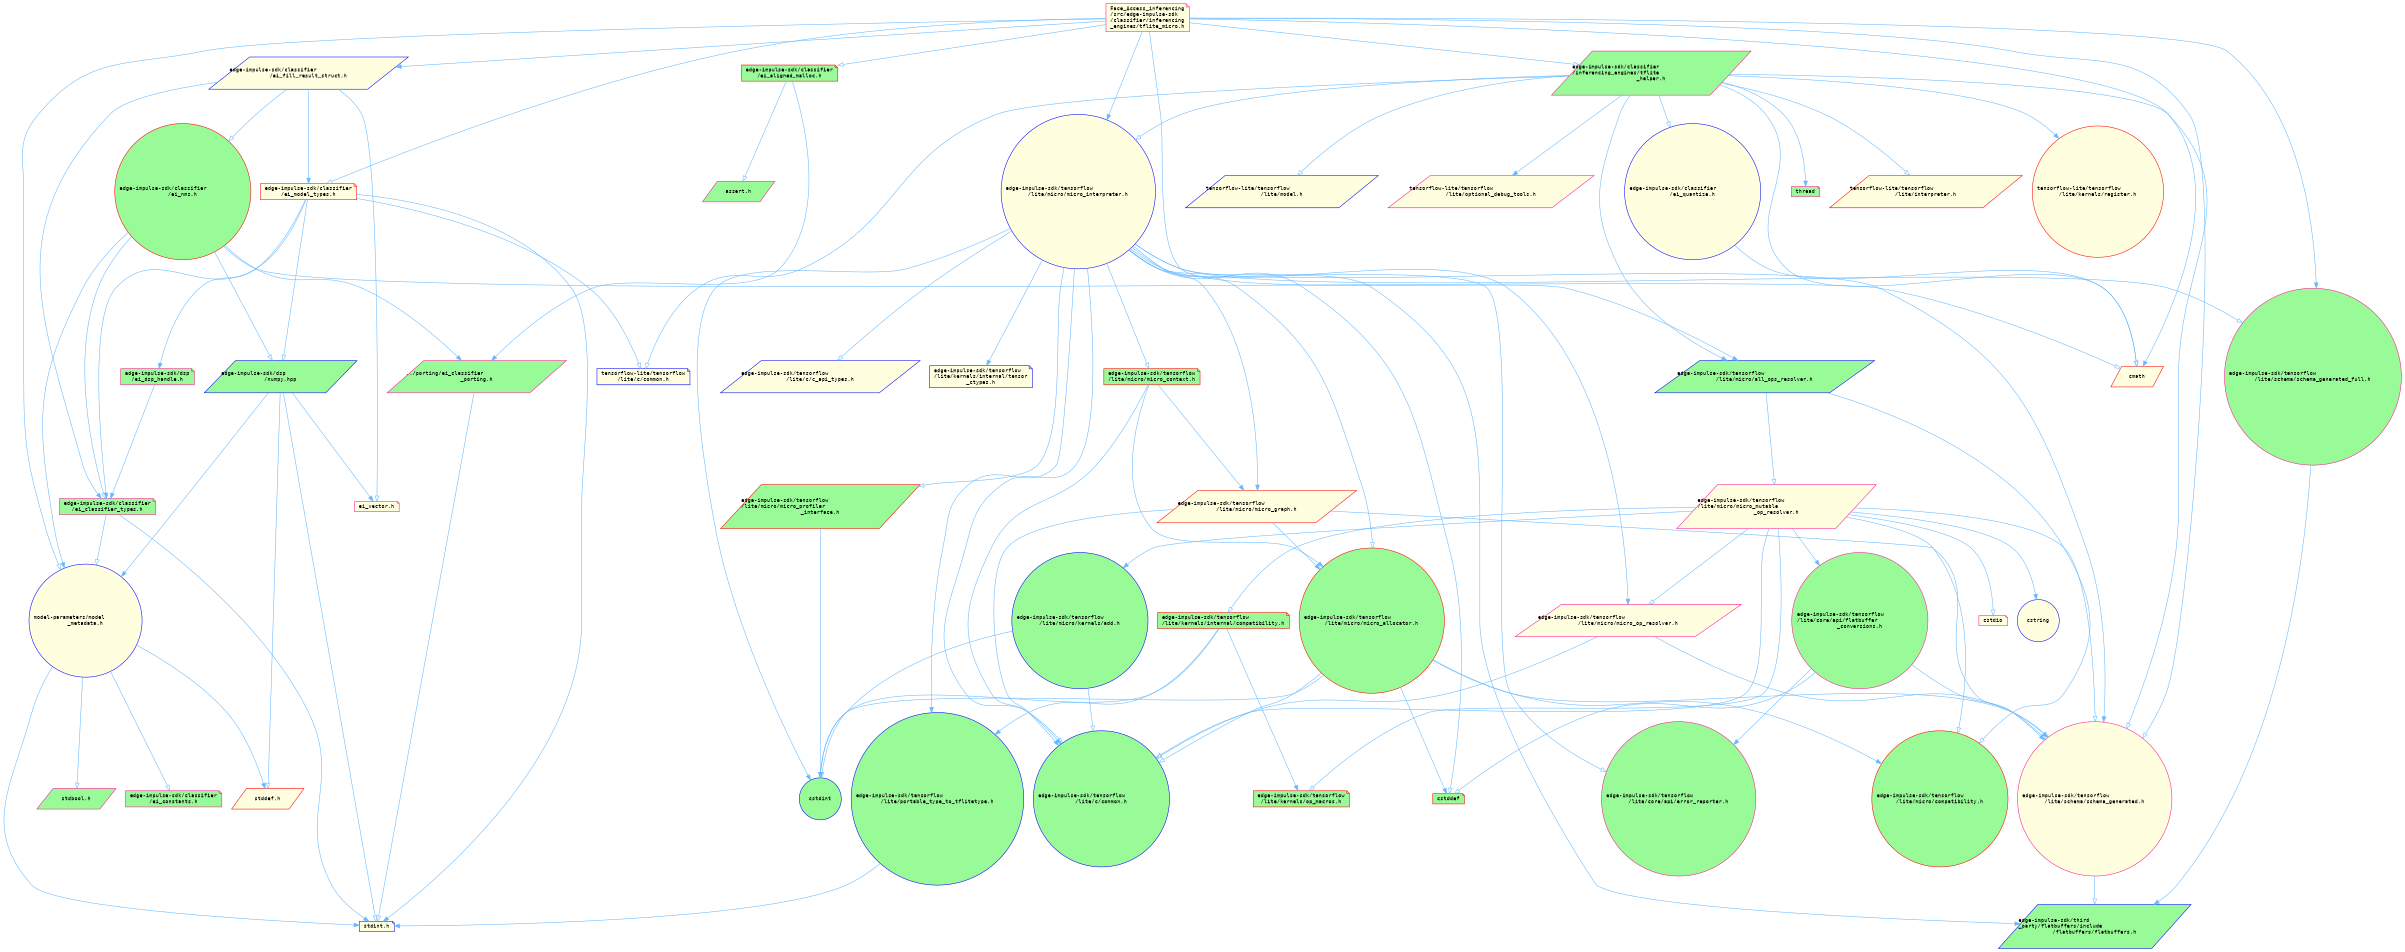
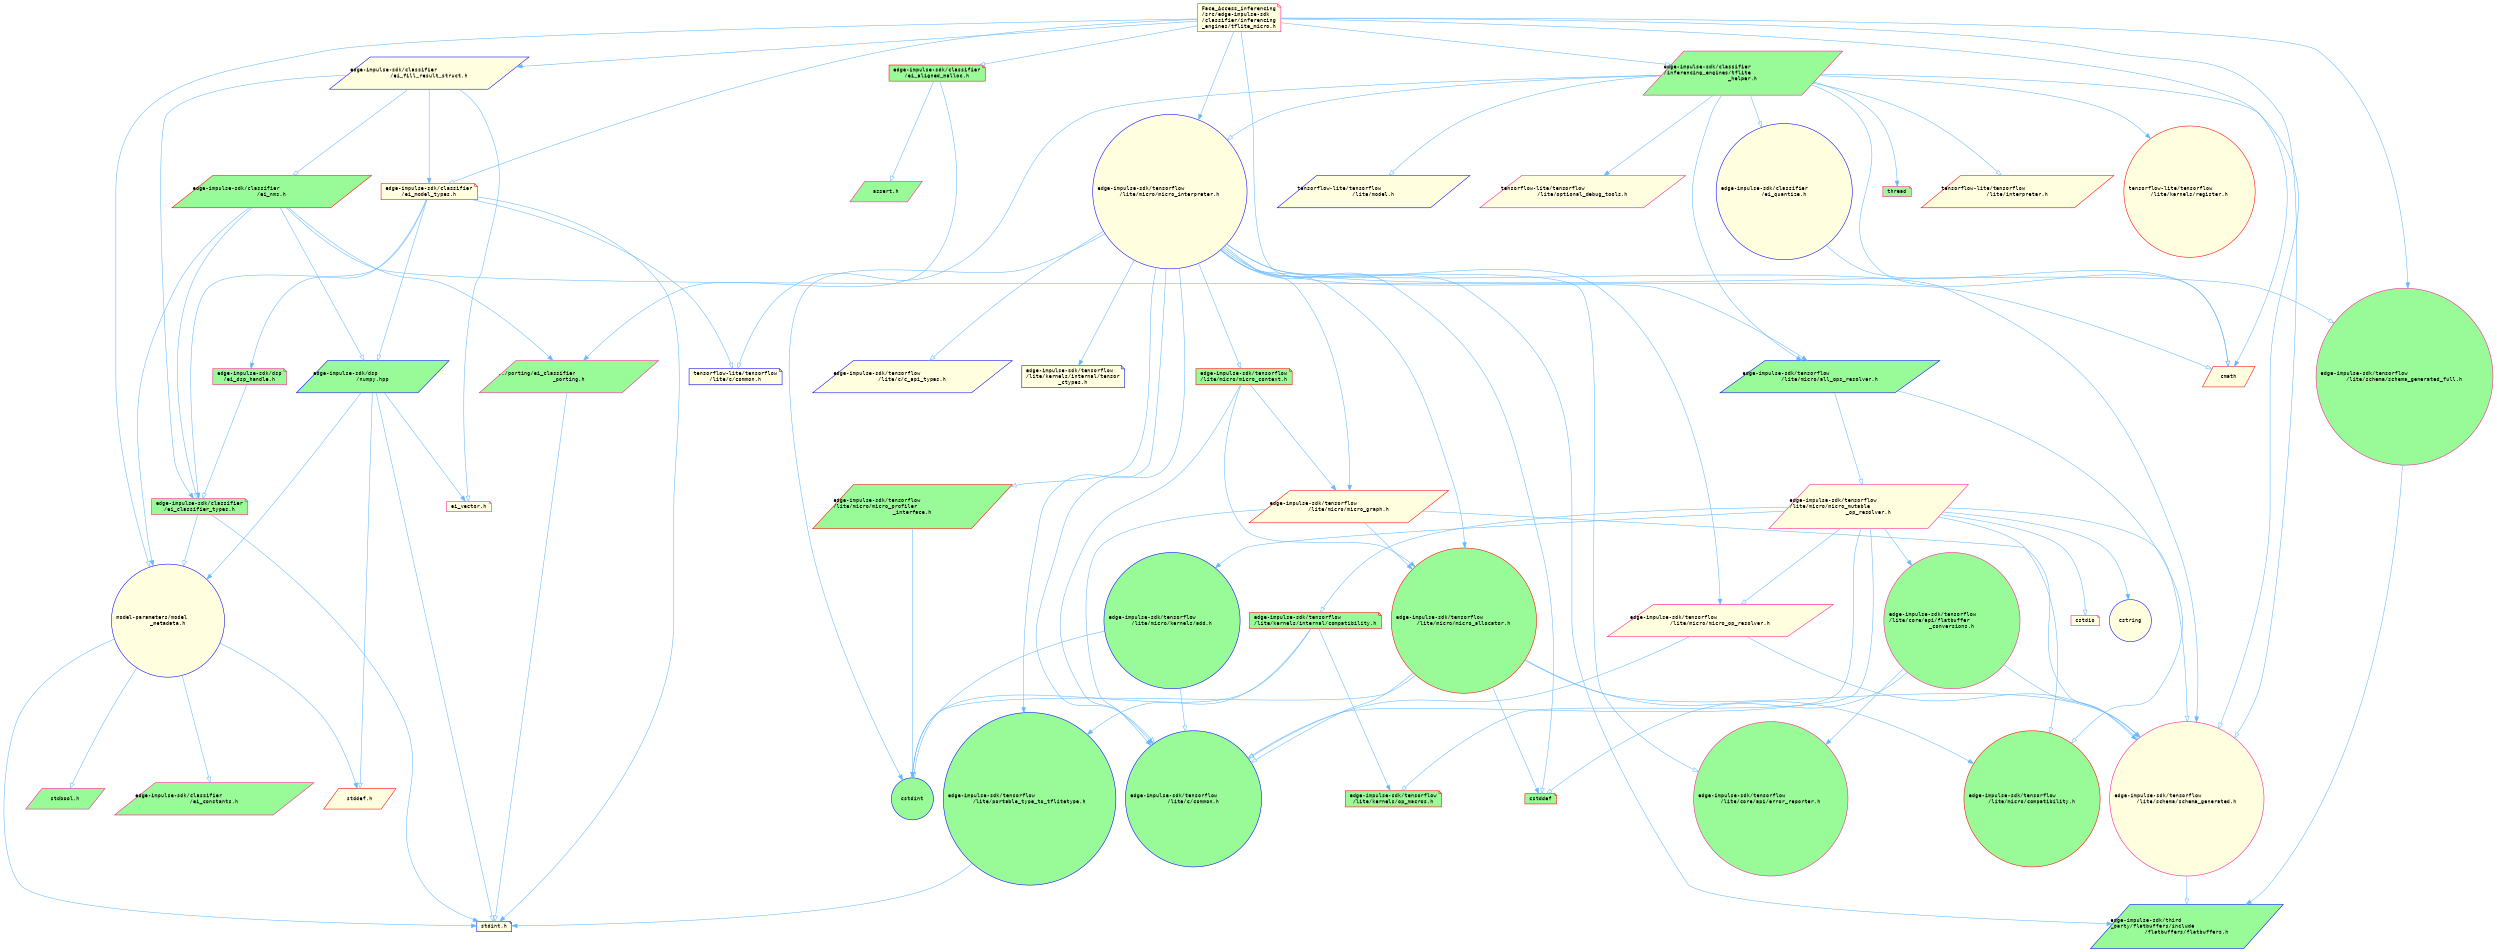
(183, 192) -> (272, 192)
(1304, 349) -> (1396, 349)
(134, 439) -> (226, 439)
(174, 799) -> (214, 799)
